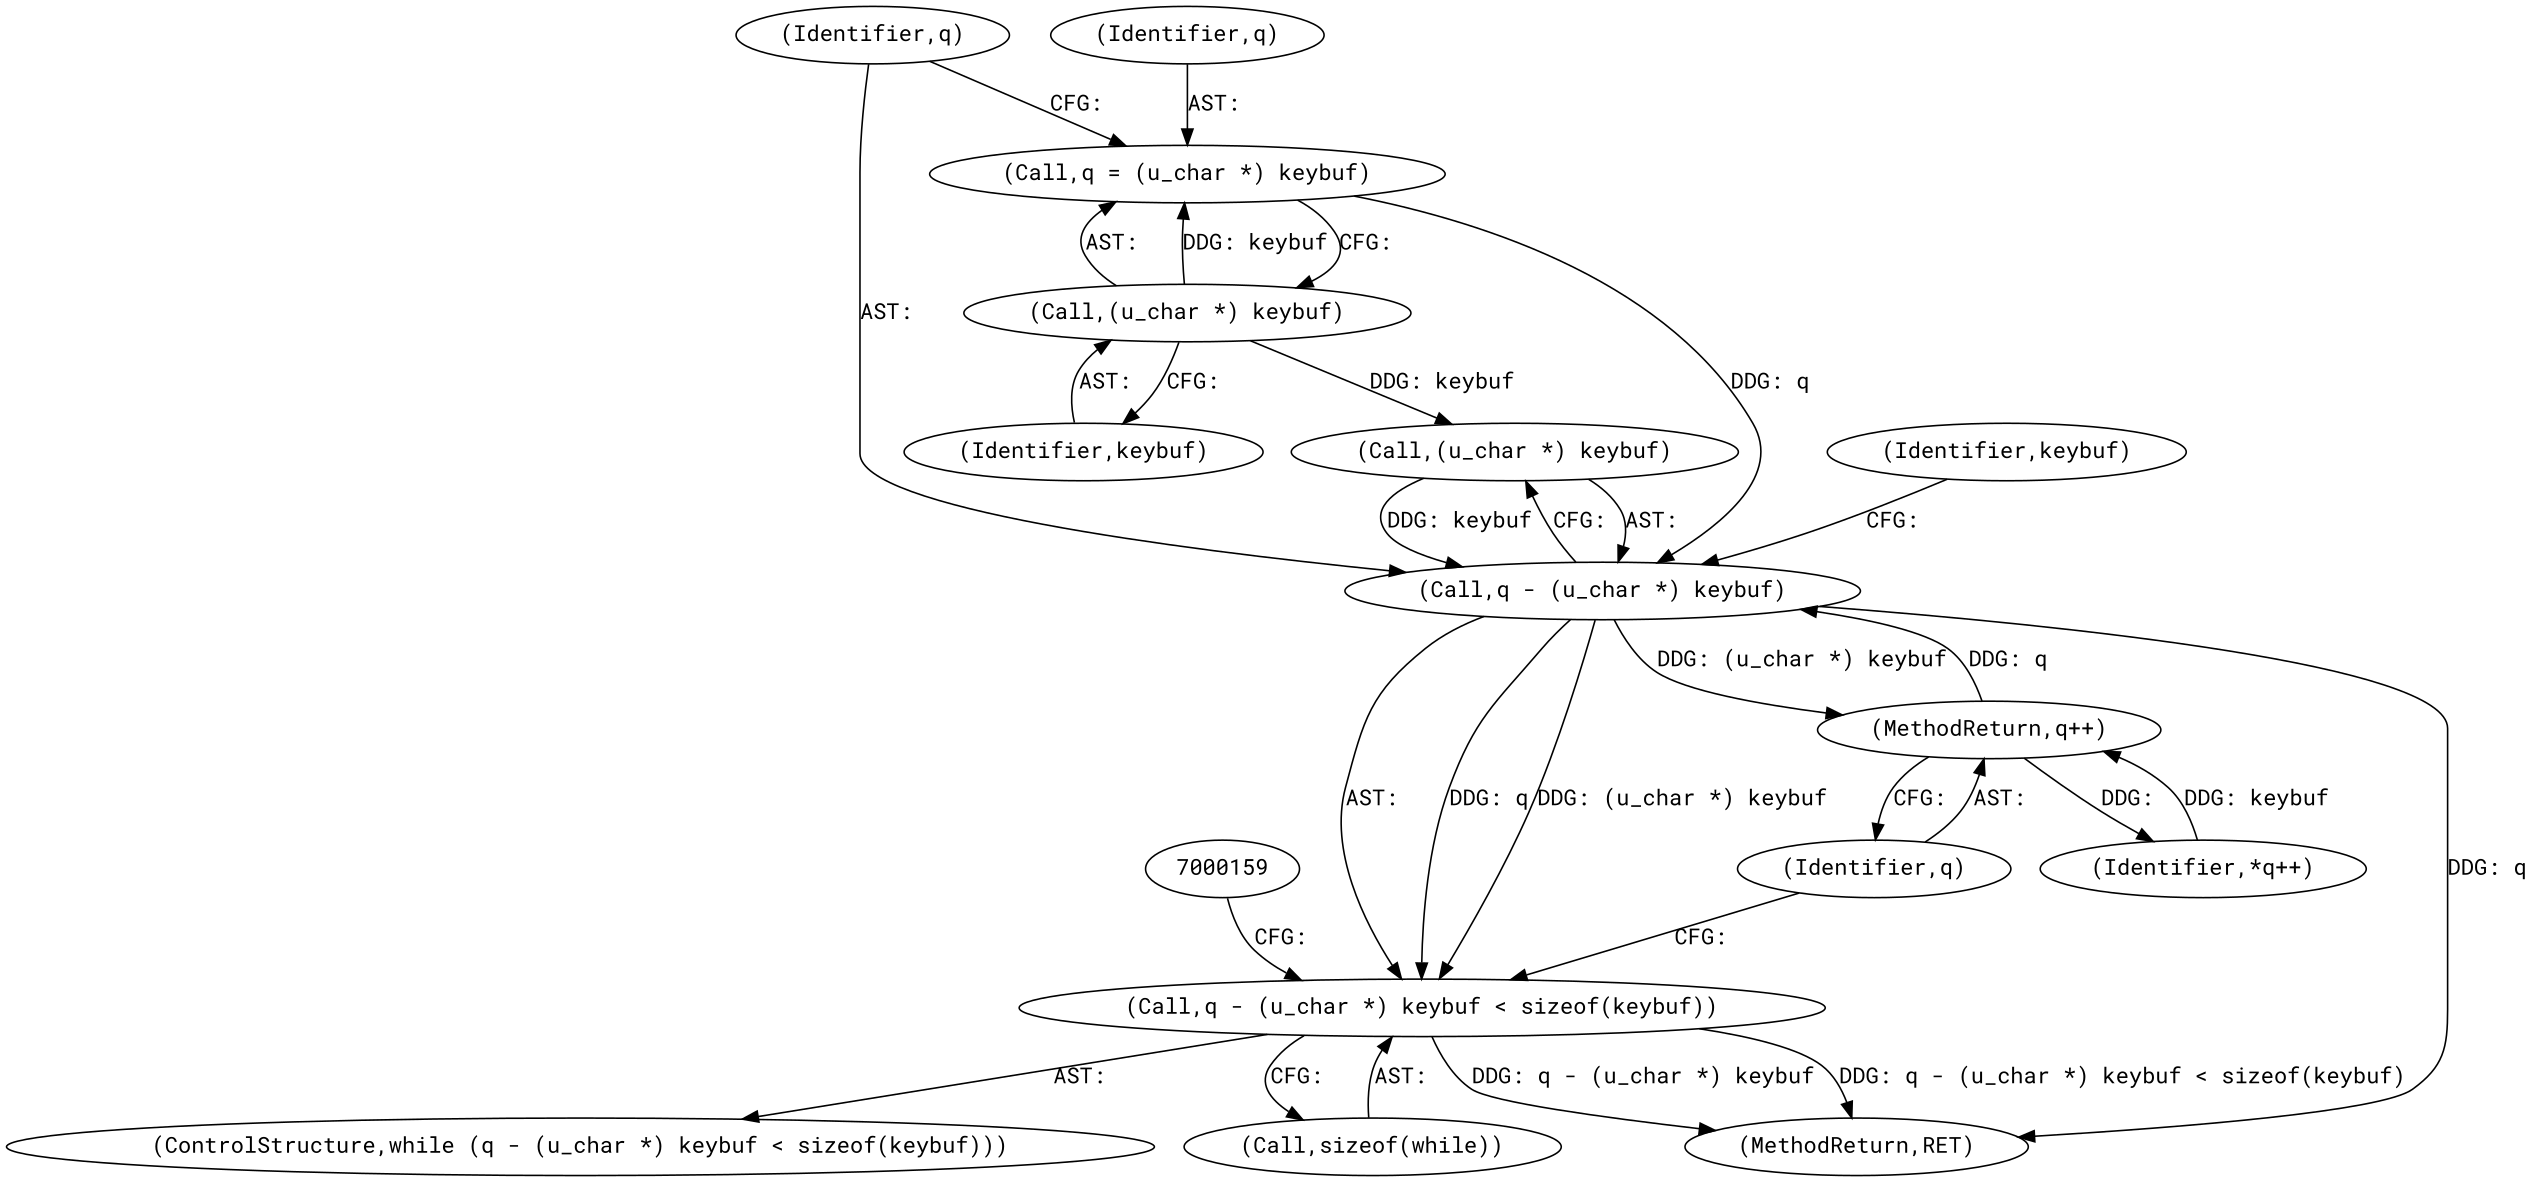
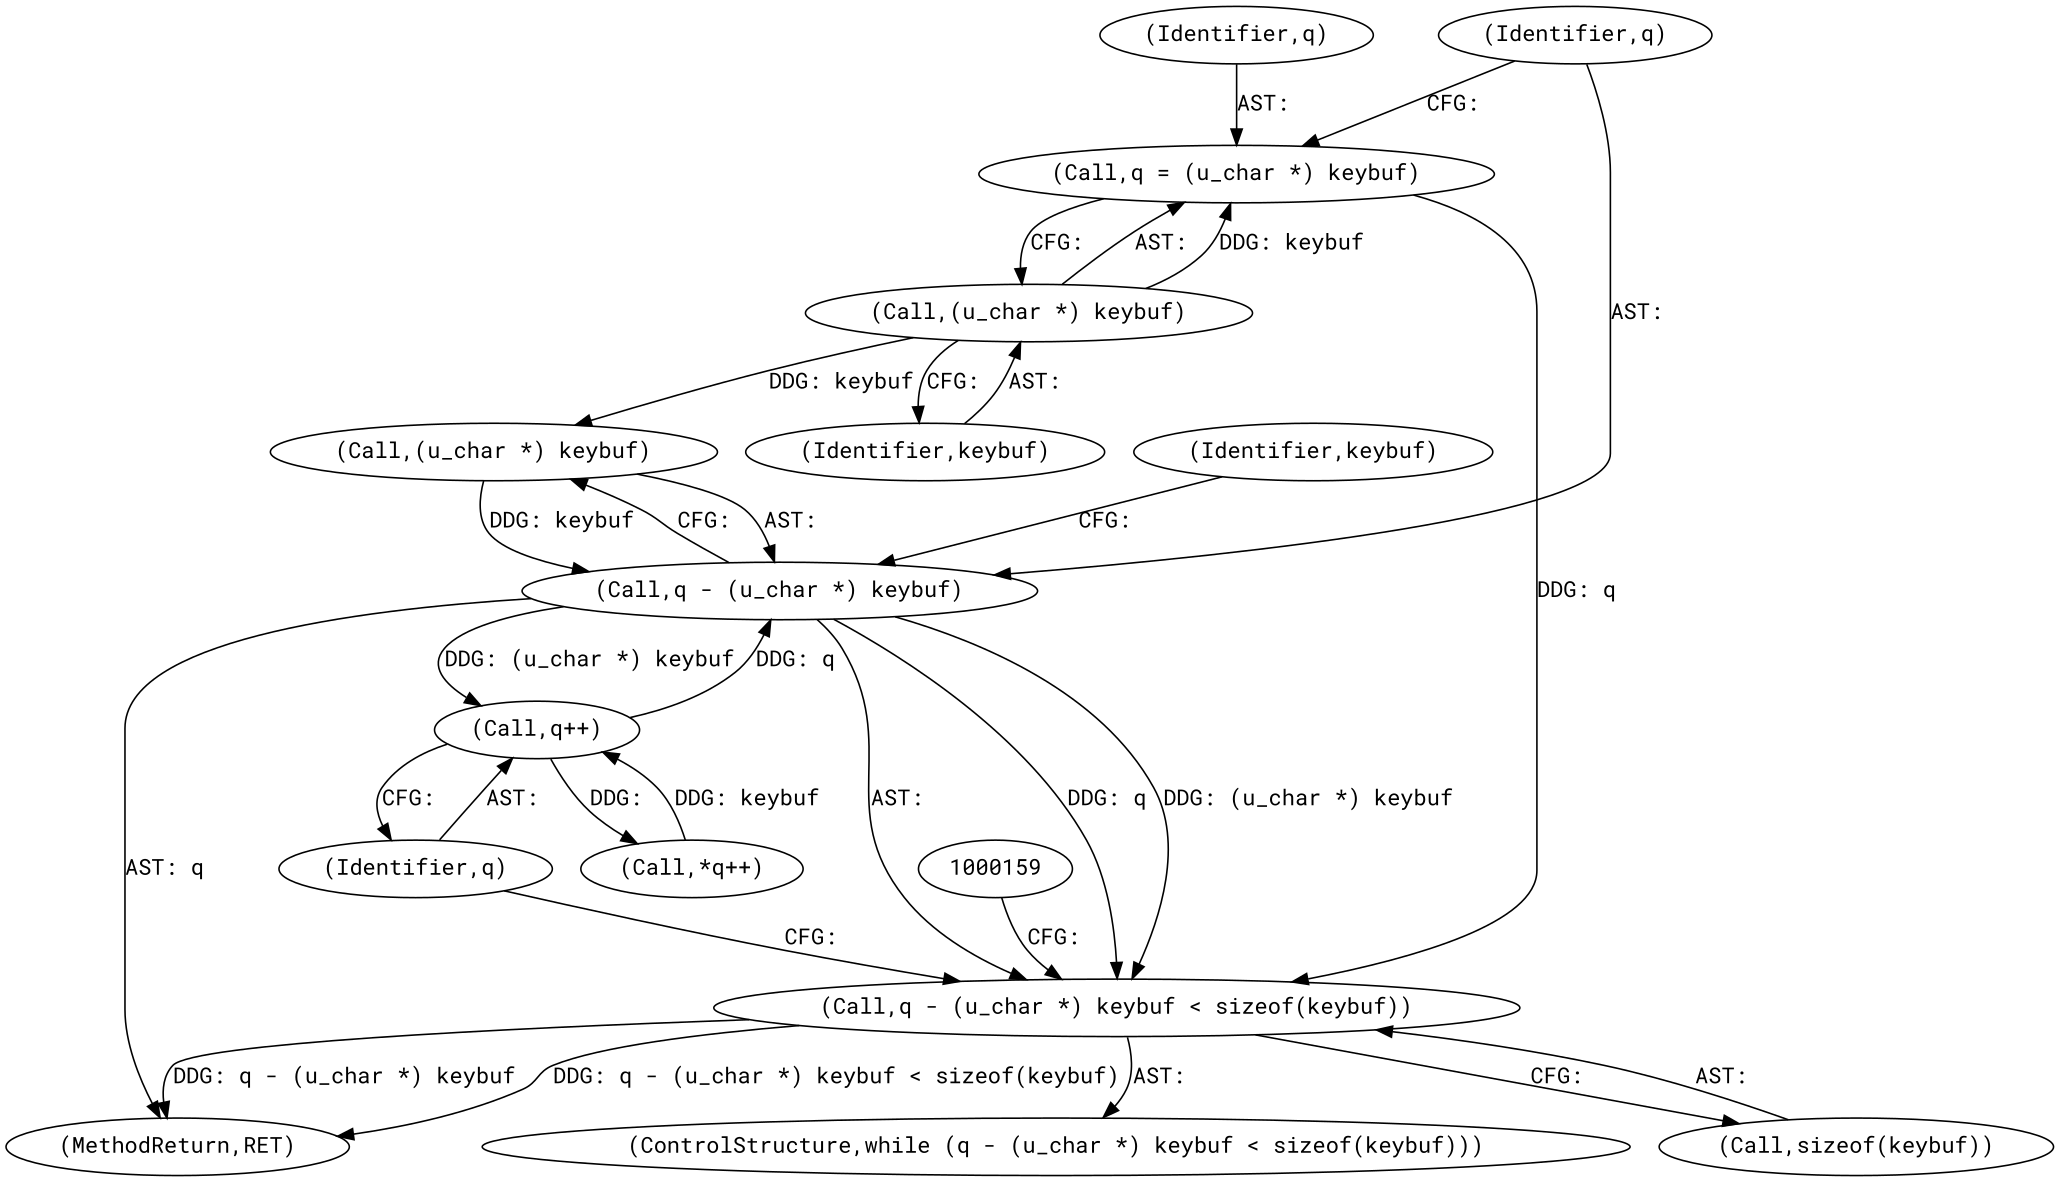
(1651, 315) -> (1537, 632)
(1989, 730) -> (537, 730)
(1223, 869) -> (995, 869)
(2203, 869) -> (692, 869)
(2488, 869) -> (165, 869)
(1373, 1147) -> (1856, 1147)
